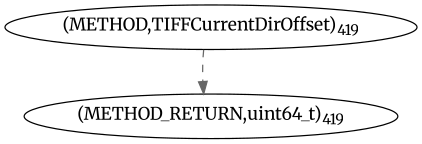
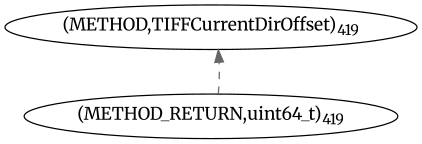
(203, 66) -> (219, 78)
